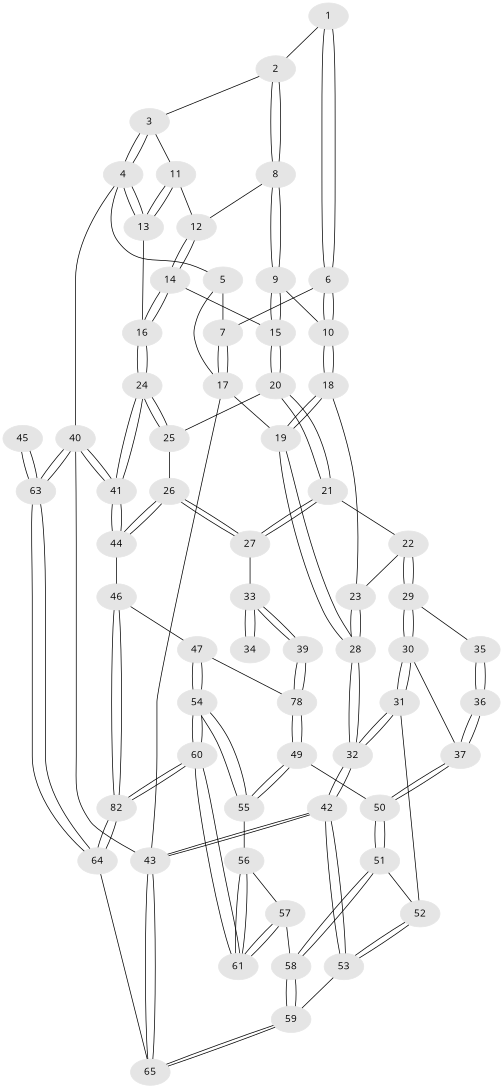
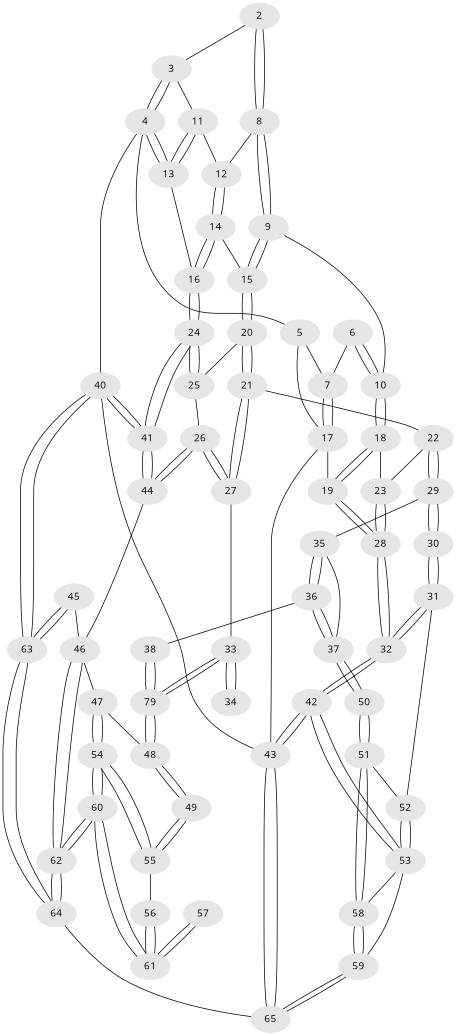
(329, 16) -> none
none -> (77, 623)
none -> (150, 650)
(303, 650) -> (150, 703)
(434, 702) -> (340, 596)
(297, 703) -> (150, 755)
(332, 777) -> none
(117, 808) -> (56, 861)
(265, 887) -> none
(288, 940) -> (382, 887)
